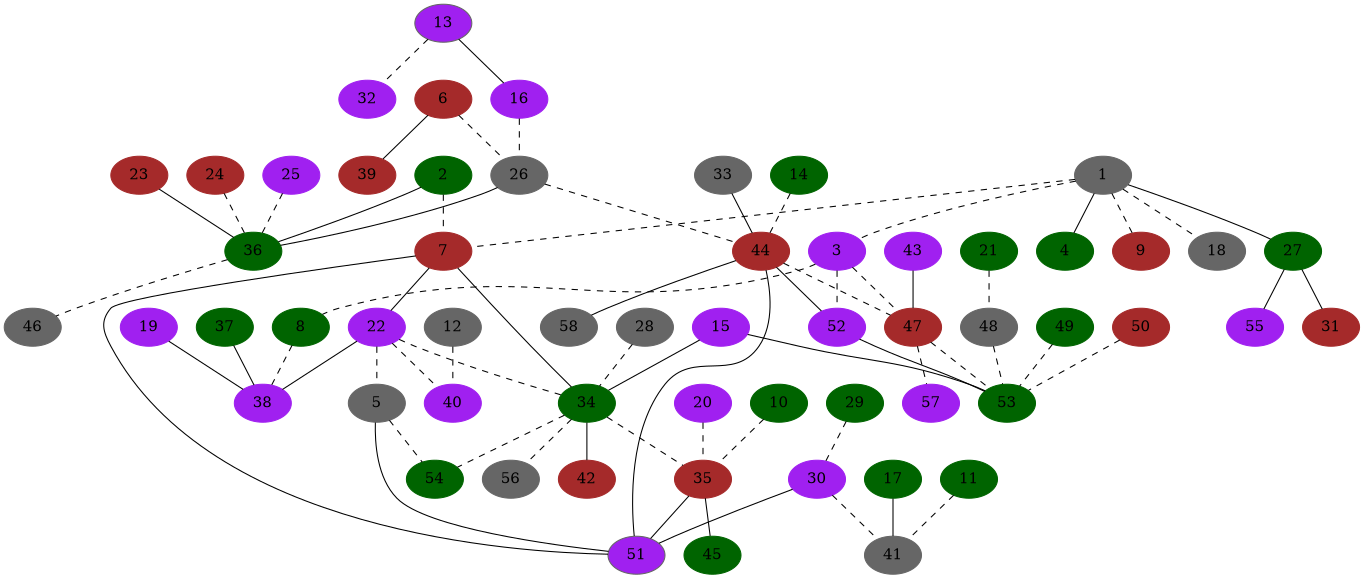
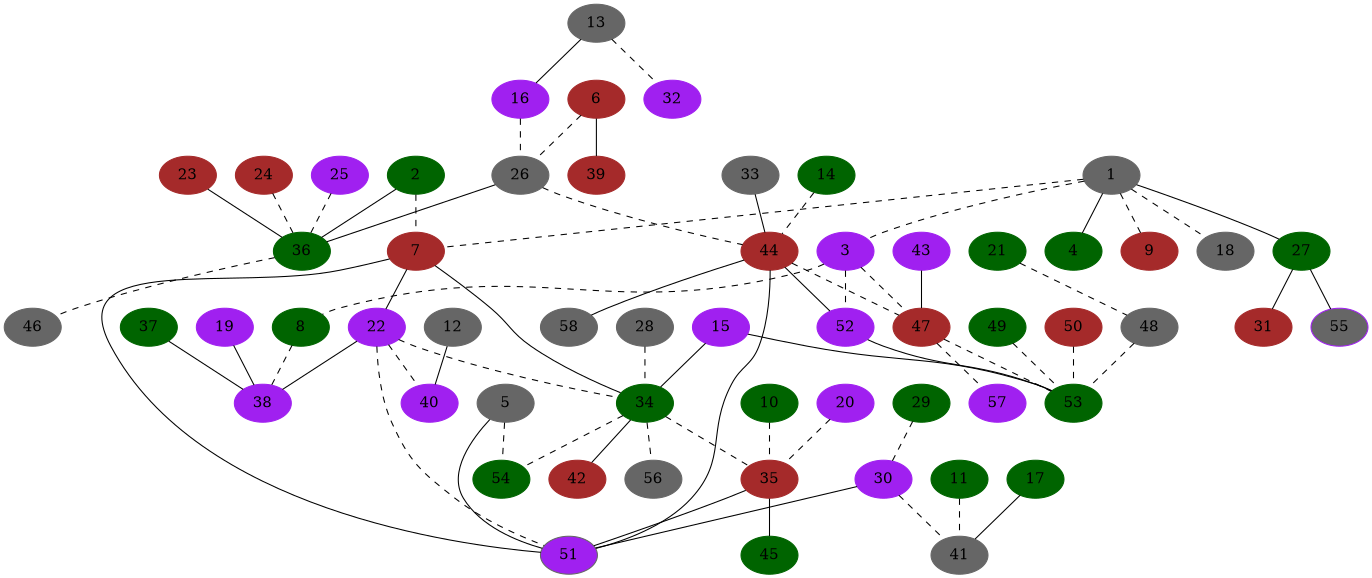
(443, 23) -> (596, 23)
(1255, 327) -> (1340, 327)
(377, 365) -> (425, 474)
(453, 367) -> (441, 365)
